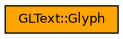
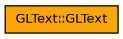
(62, 19) -> (62, 19)
